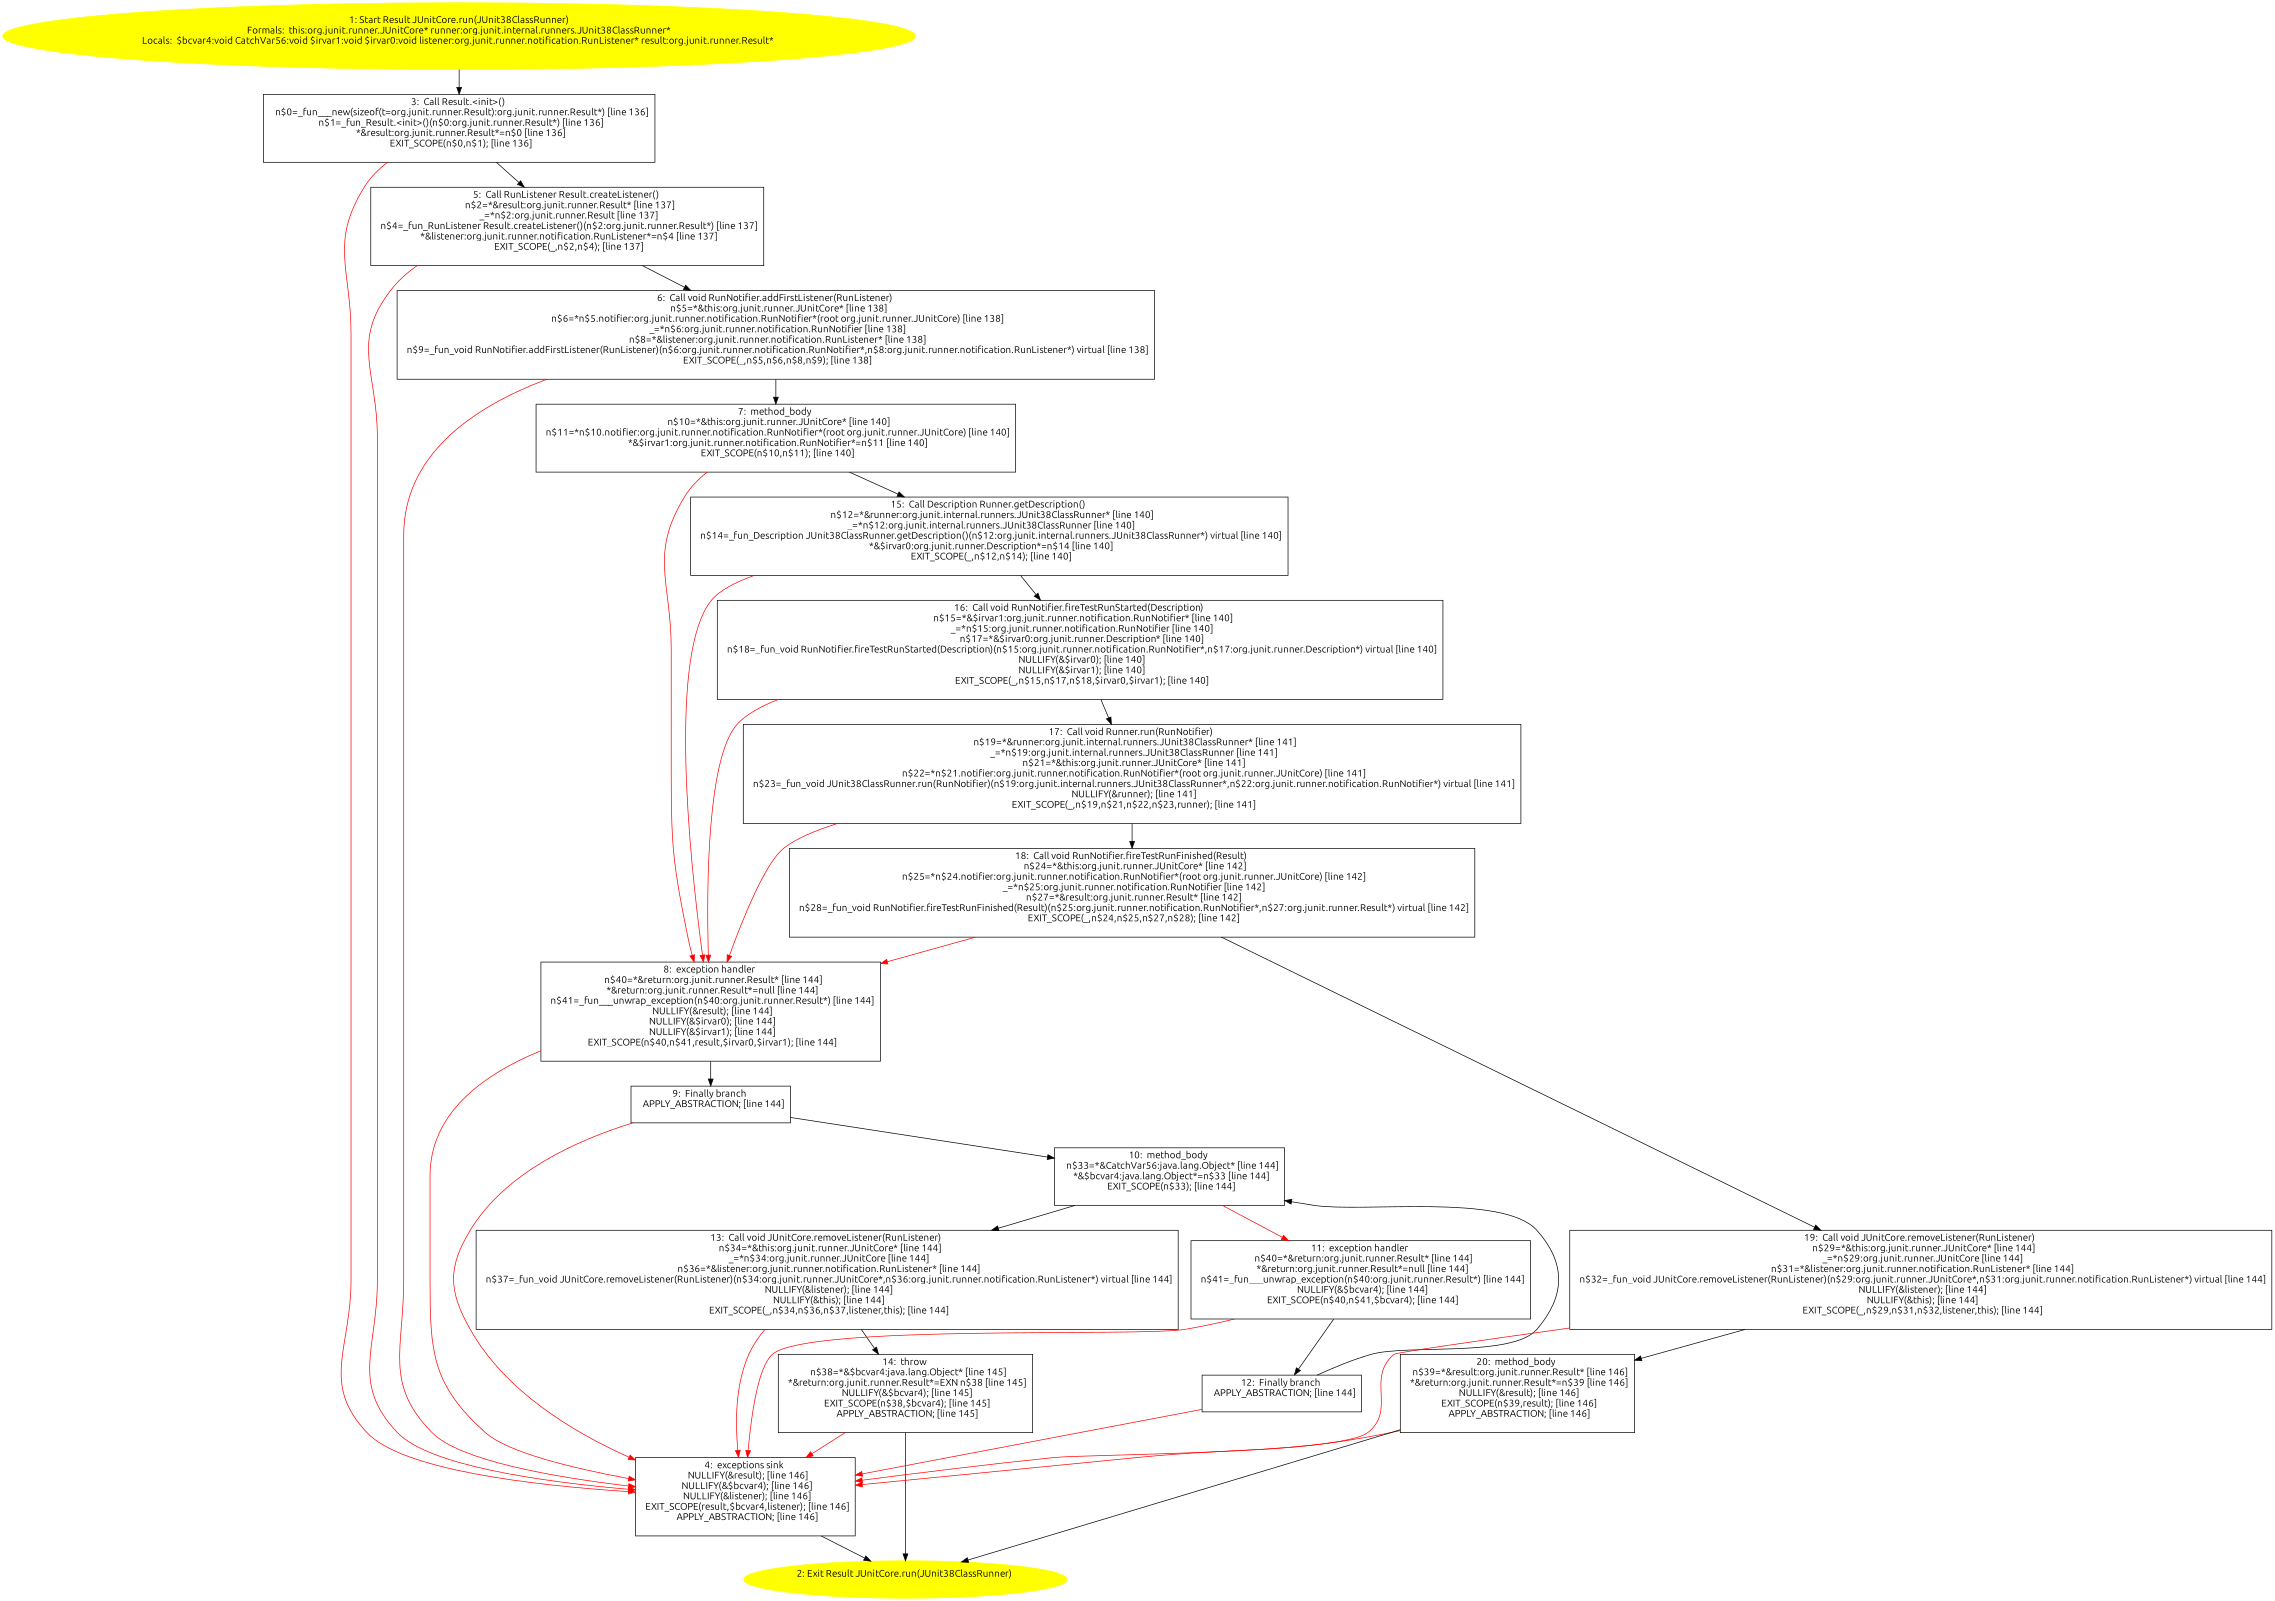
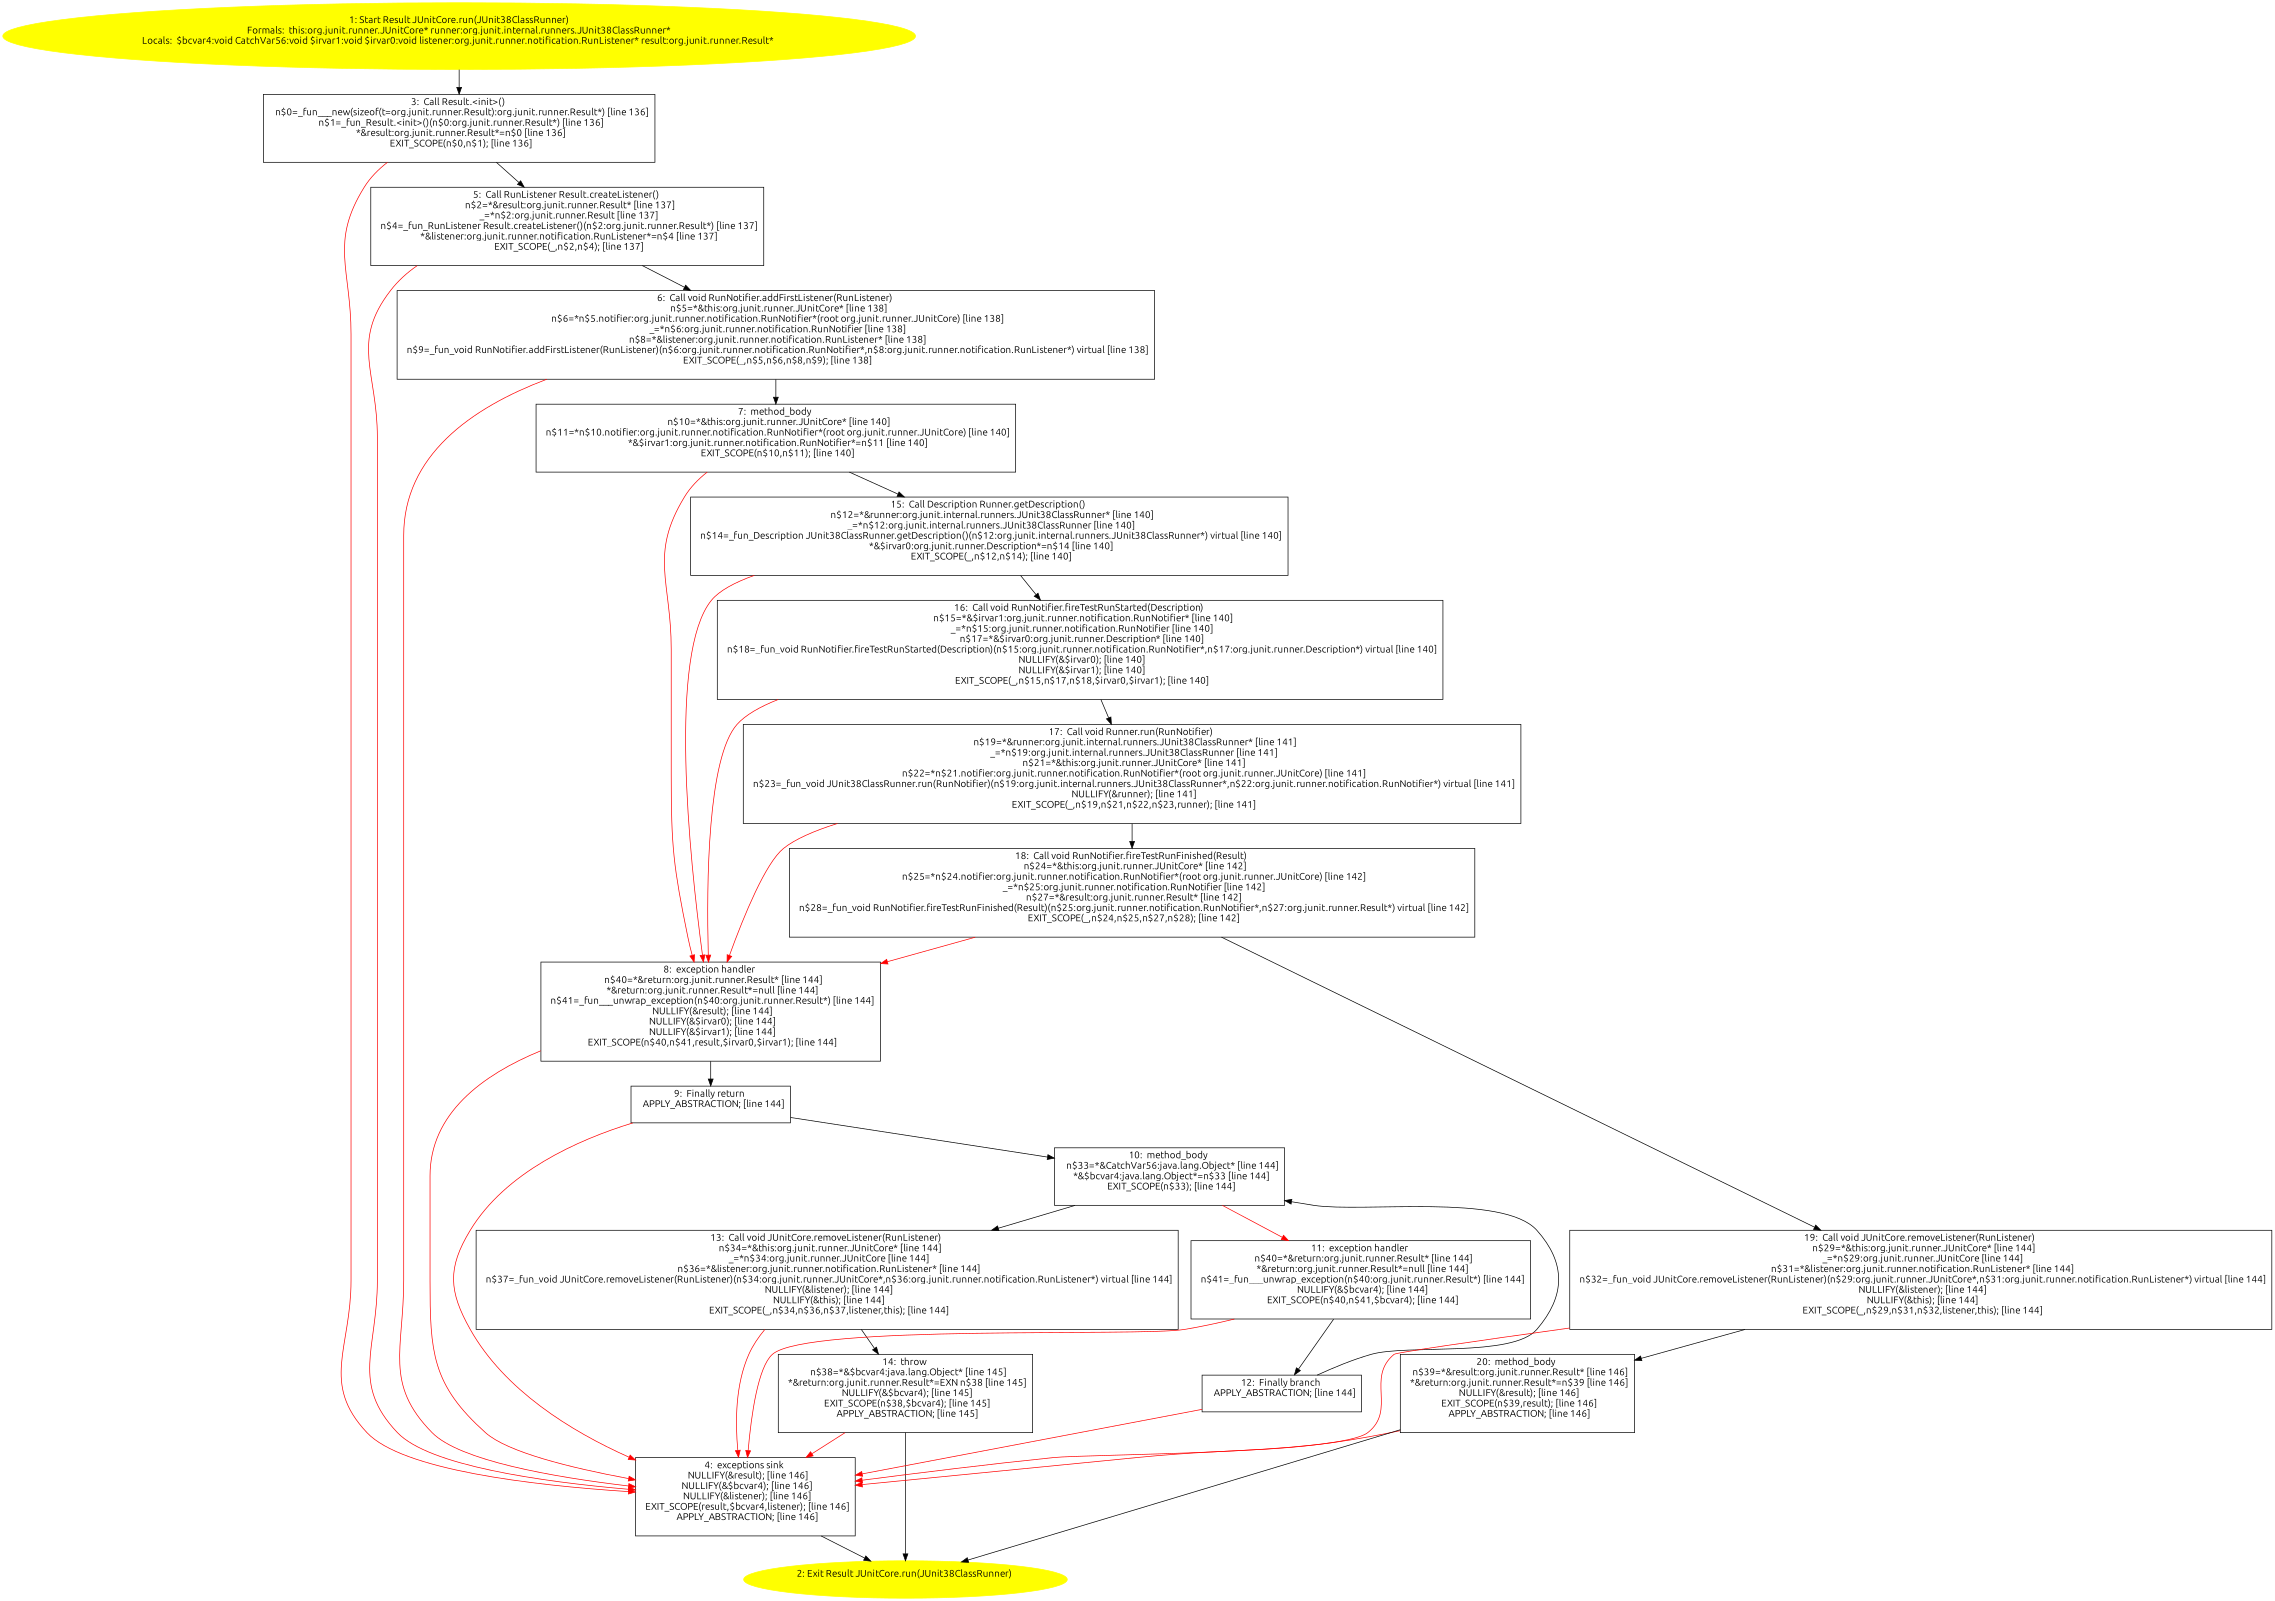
(711, 1104) -> (711, 1104)
